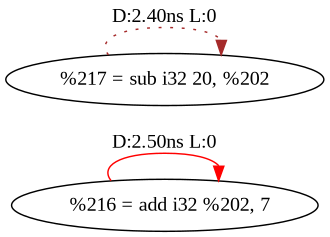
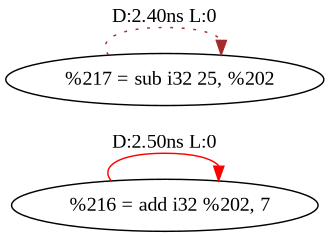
(165, 80) -> (165, 80)
